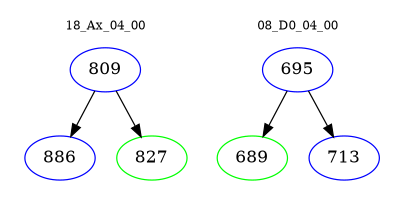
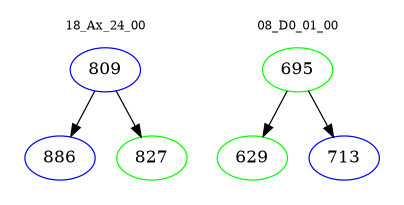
(106, 26) -> (106, 26)
(298, 26) -> (298, 26)
(298, 70) -> (298, 70)
(252, 158) -> (252, 158)
